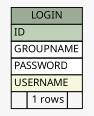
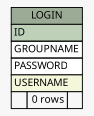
(48, 100) -> (48, 100)
